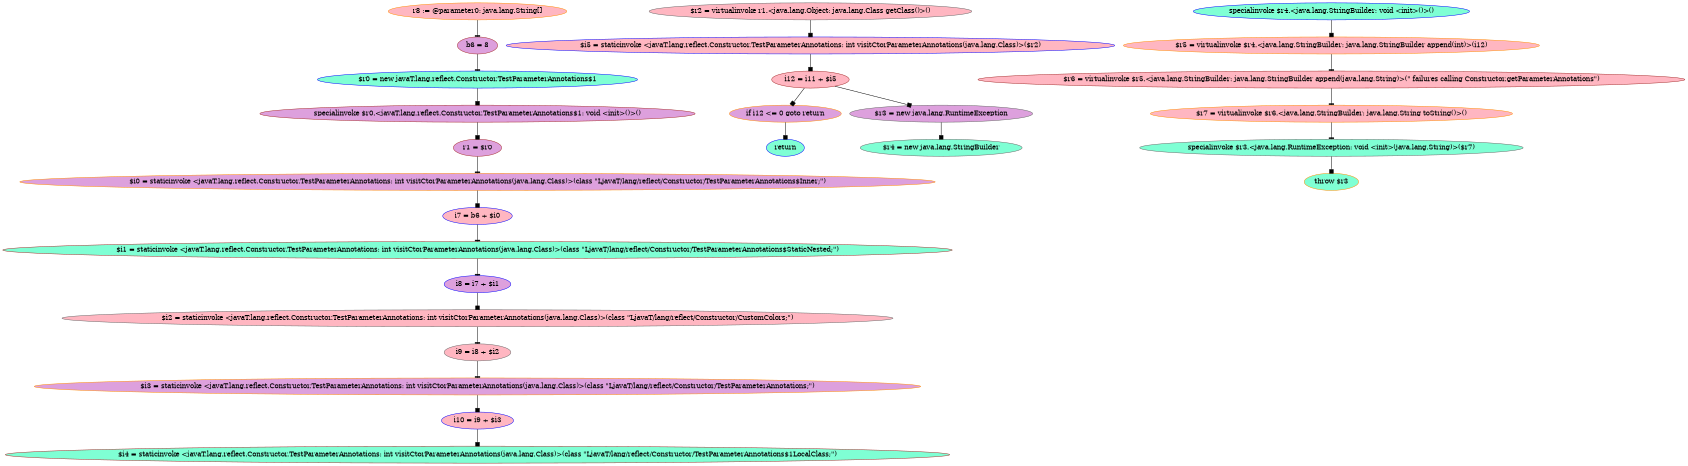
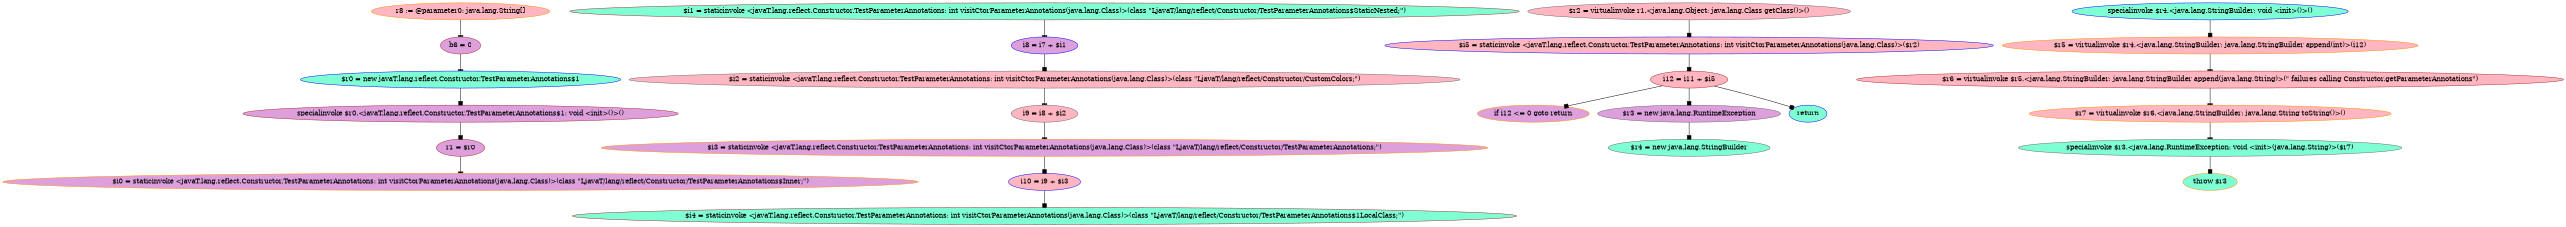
(477, 45) -> (461, 45)
(785, 128) -> (1752, 96)
(477, 216) -> none
